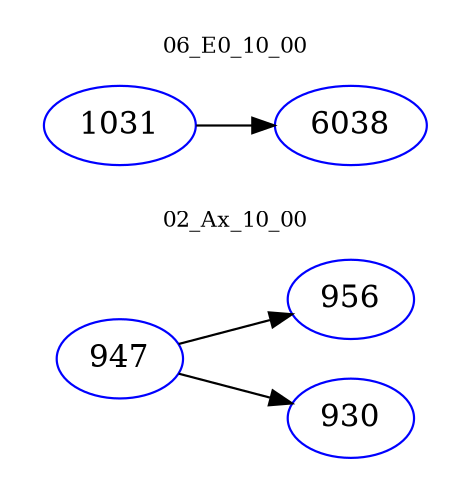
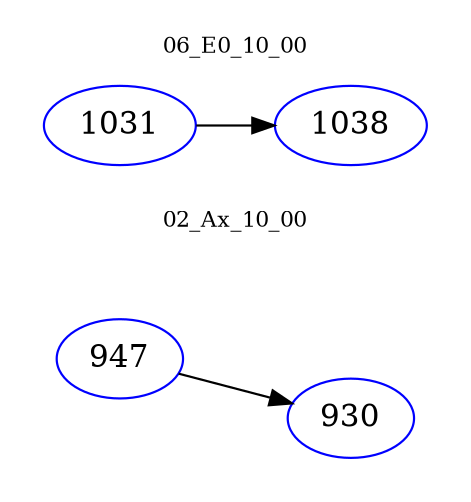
(351, 125) -> (351, 125)
(351, 299) -> none
